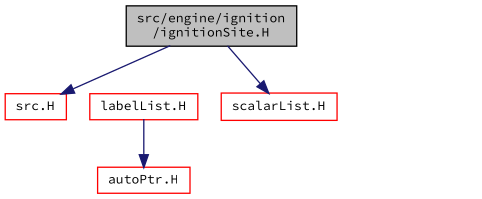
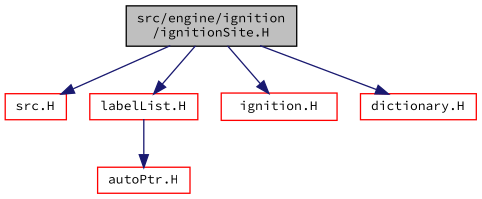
none -> (179, 65)
(279, 107) -> (279, 107)
none -> (418, 107)
